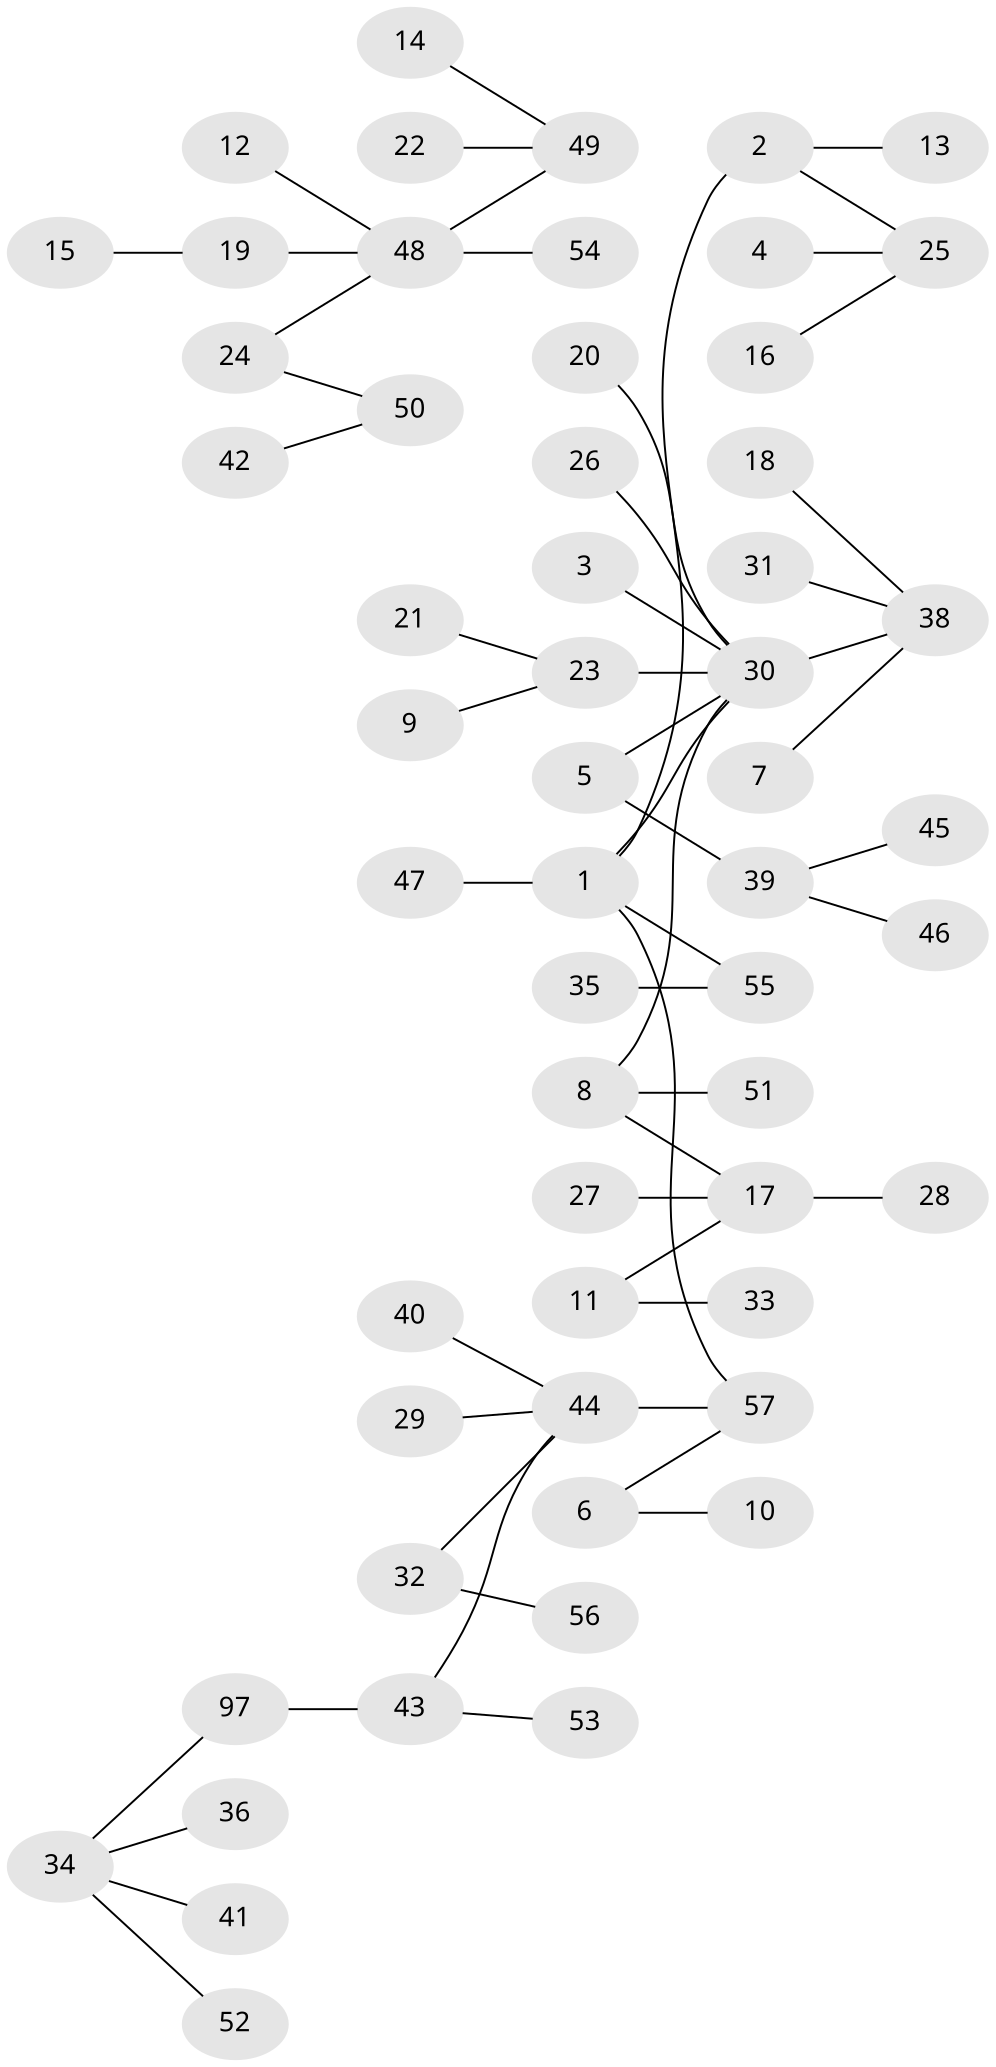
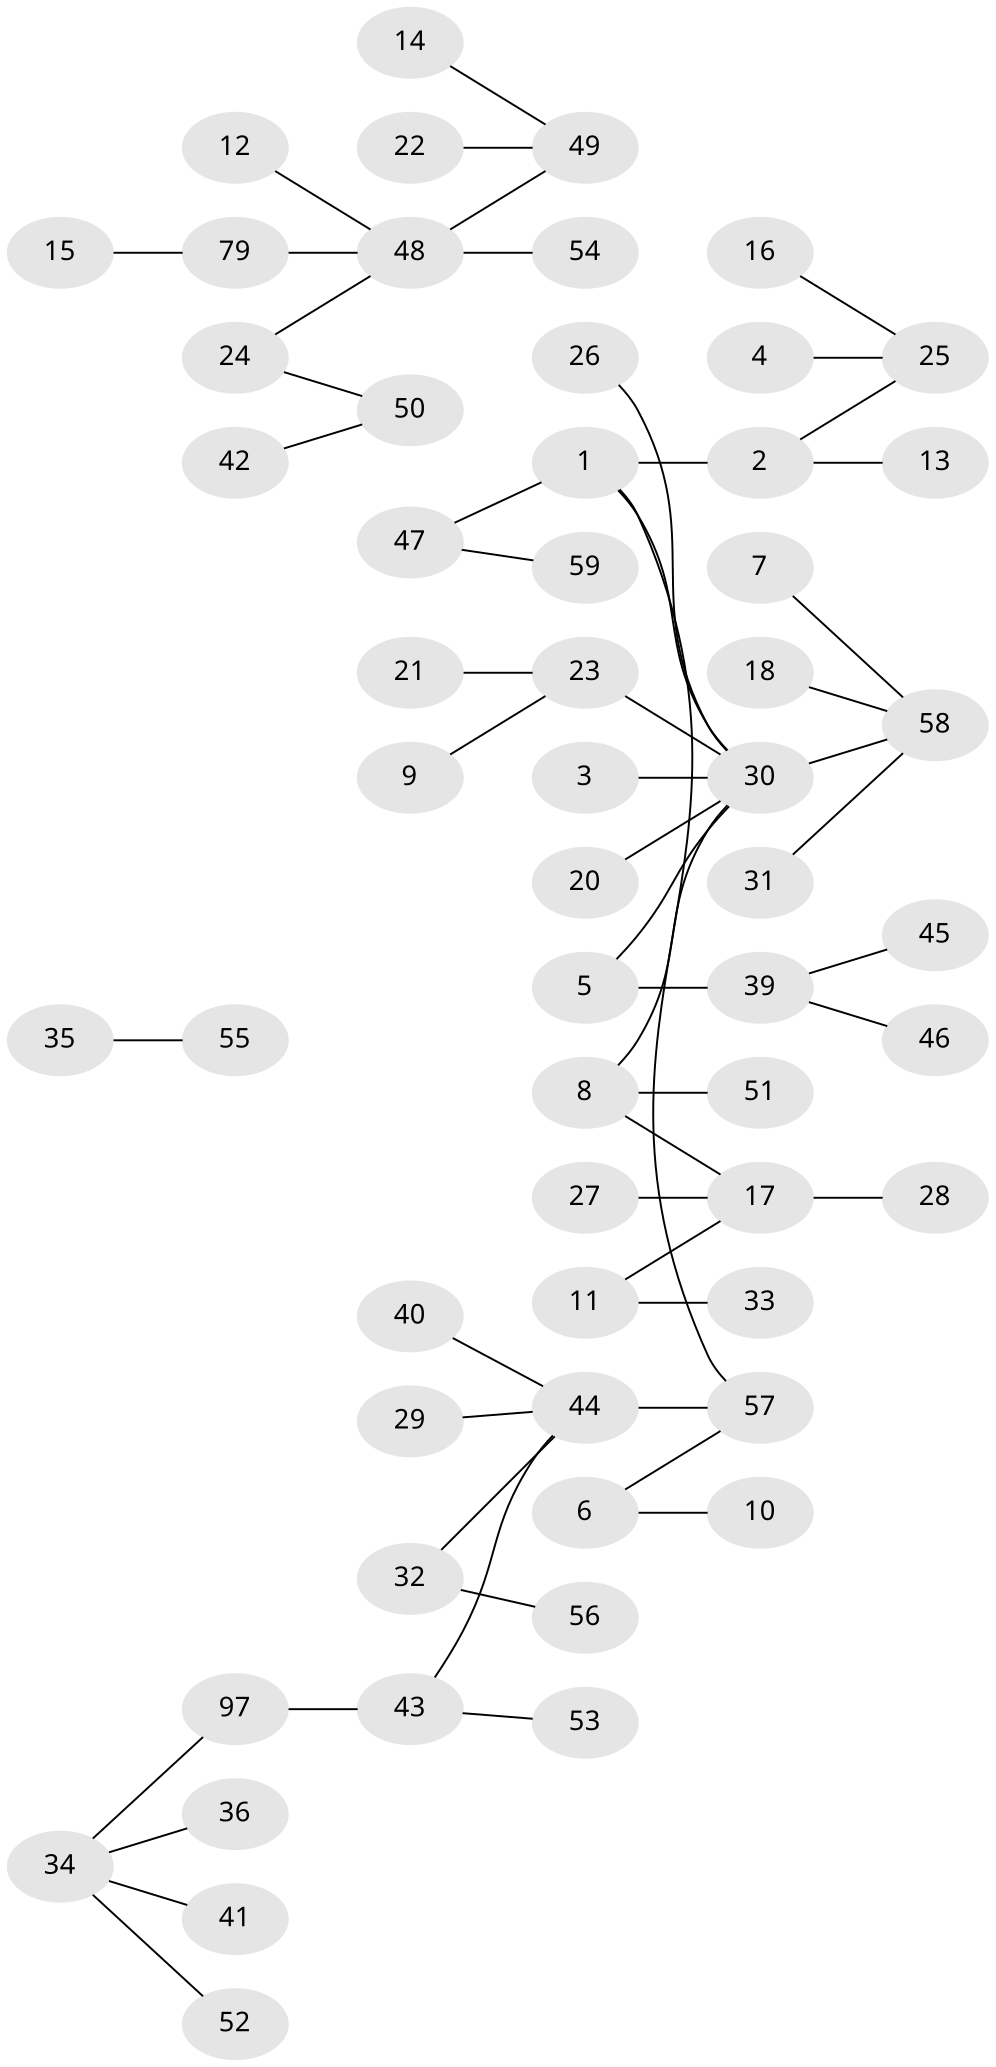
(235, 253) -> (235, 253)
none -> (585, 568)
(935, 620) -> (935, 725)
(682, 941) -> none
